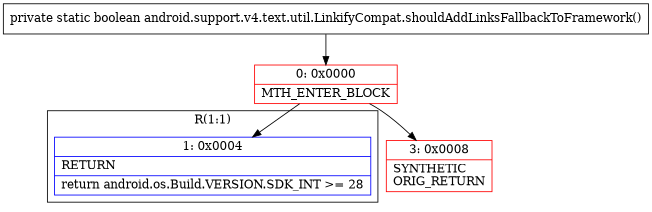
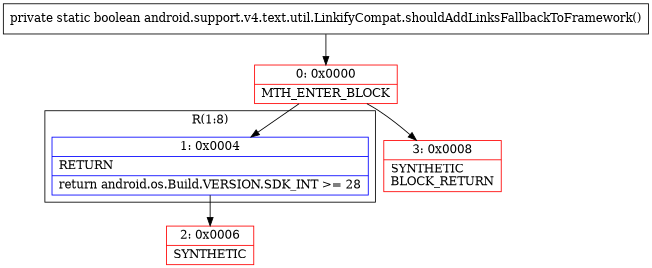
(213, 120) -> (210, 120)
(439, 182) -> (443, 182)
none -> (210, 245)
